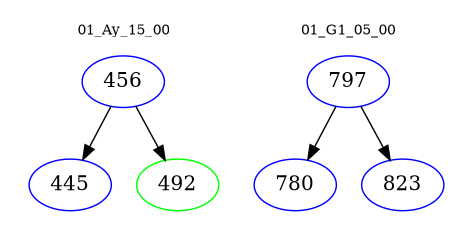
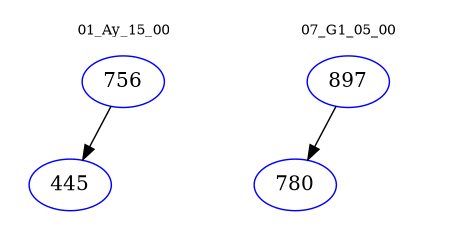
(349, 31) -> (349, 31)
(123, 82) -> (123, 82)
(348, 82) -> (348, 82)
(178, 185) -> none
(403, 185) -> none
